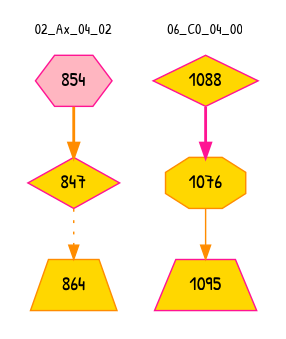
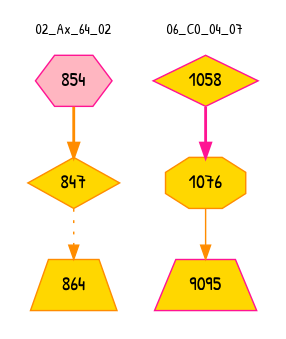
(74, 30) -> (74, 30)
(206, 30) -> (206, 30)
(206, 81) -> (206, 81)
(74, 183) -> (74, 183)
(206, 285) -> (206, 285)
